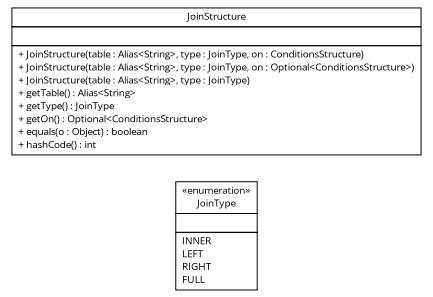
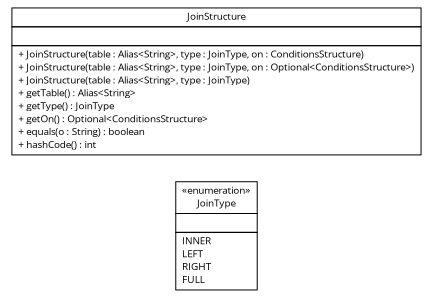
(83, 132) -> (82, 132)
